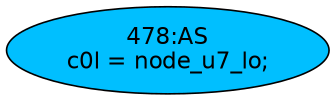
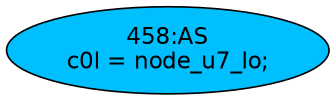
(168, 50) -> (168, 50)
